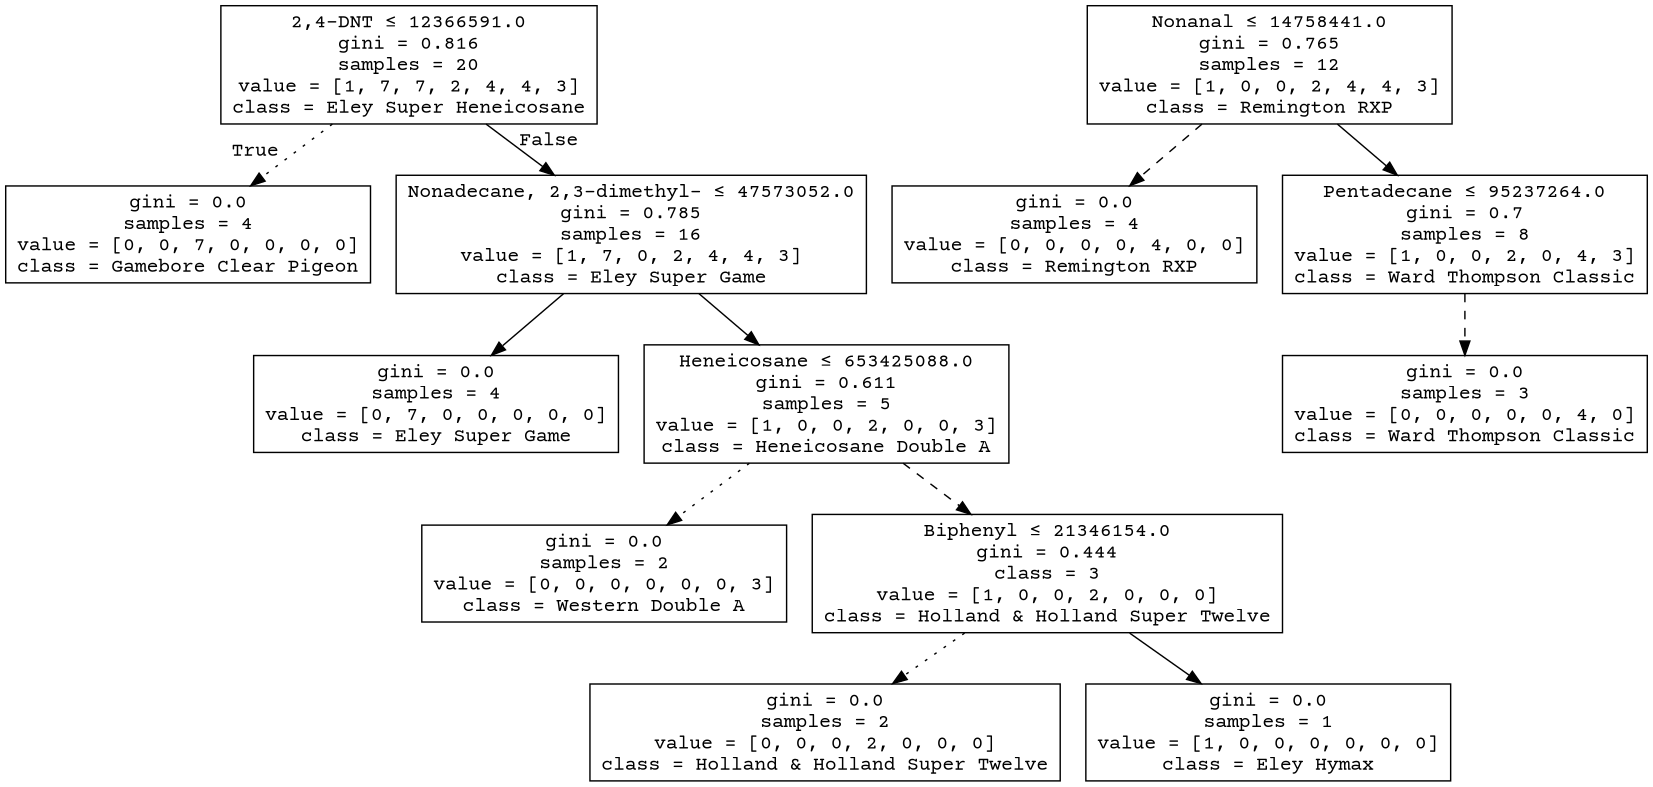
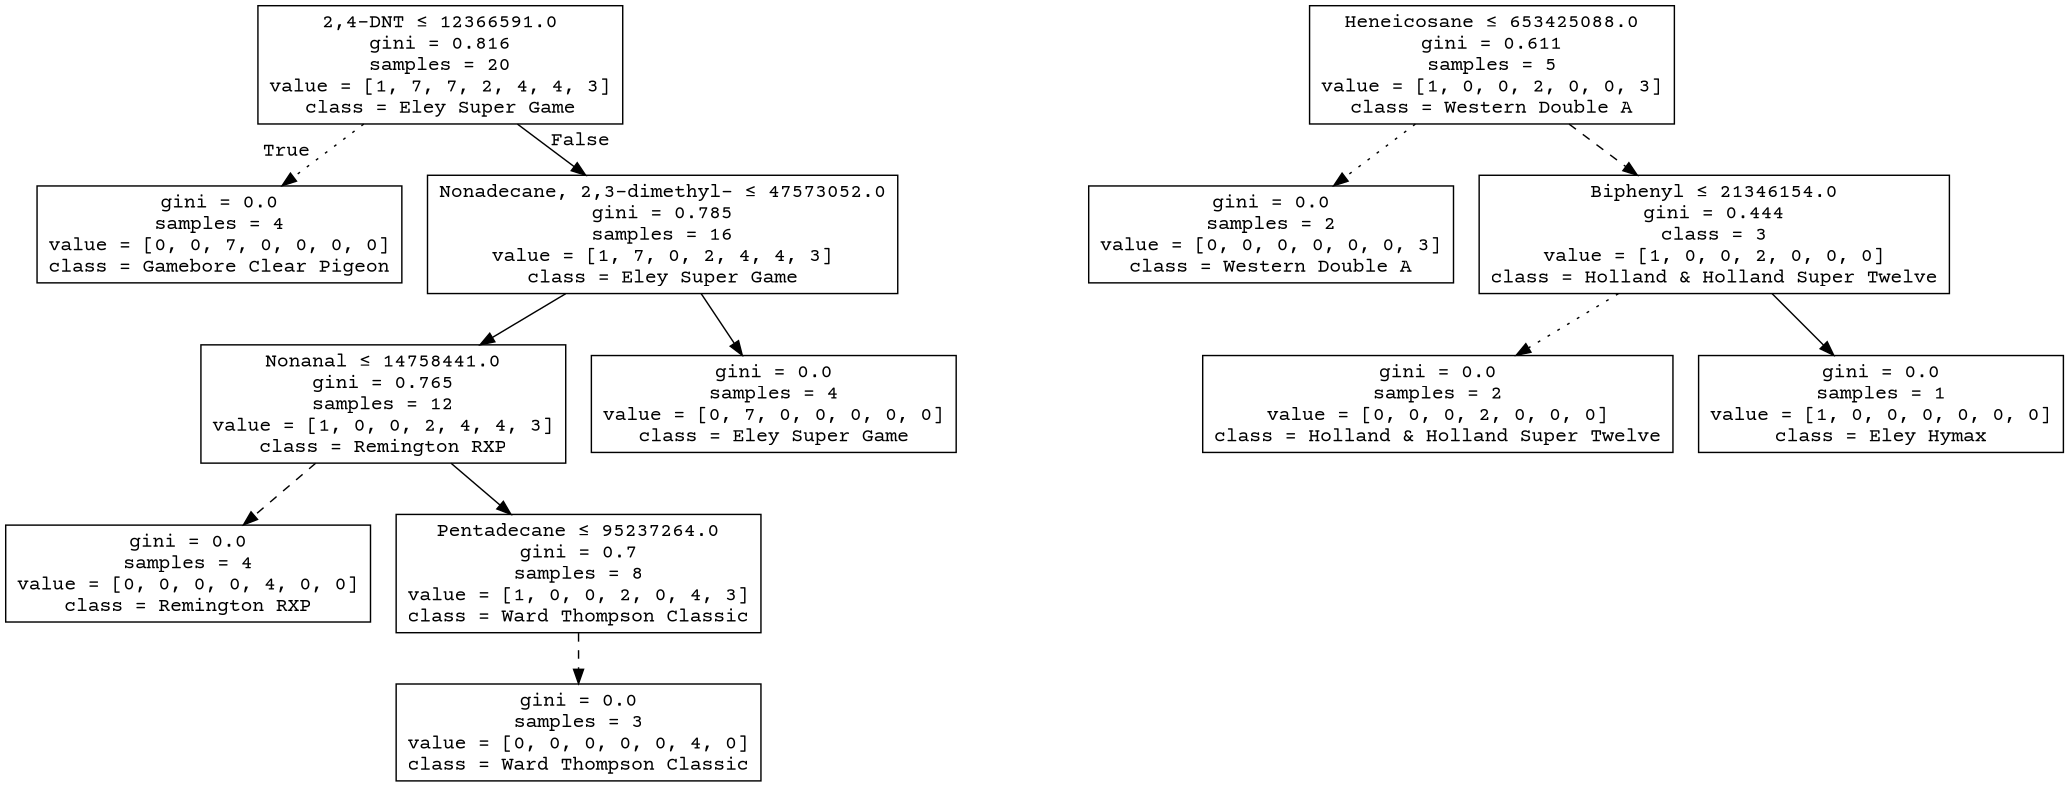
(409, 107) -> (440, 107)
(723, 315) -> (529, 316)
(826, 446) -> (1492, 107)
